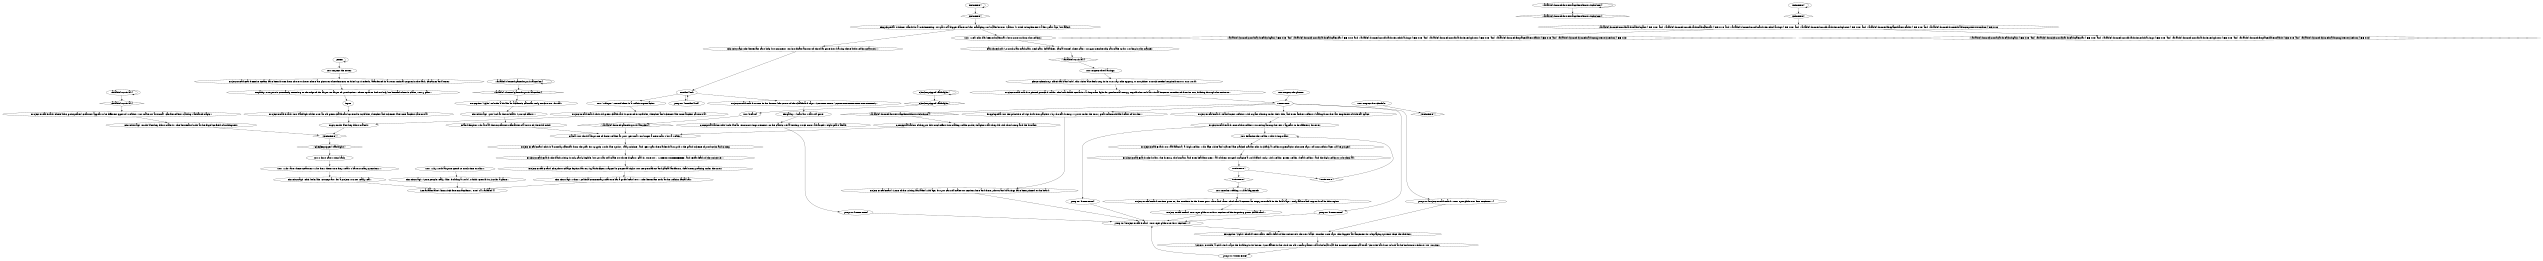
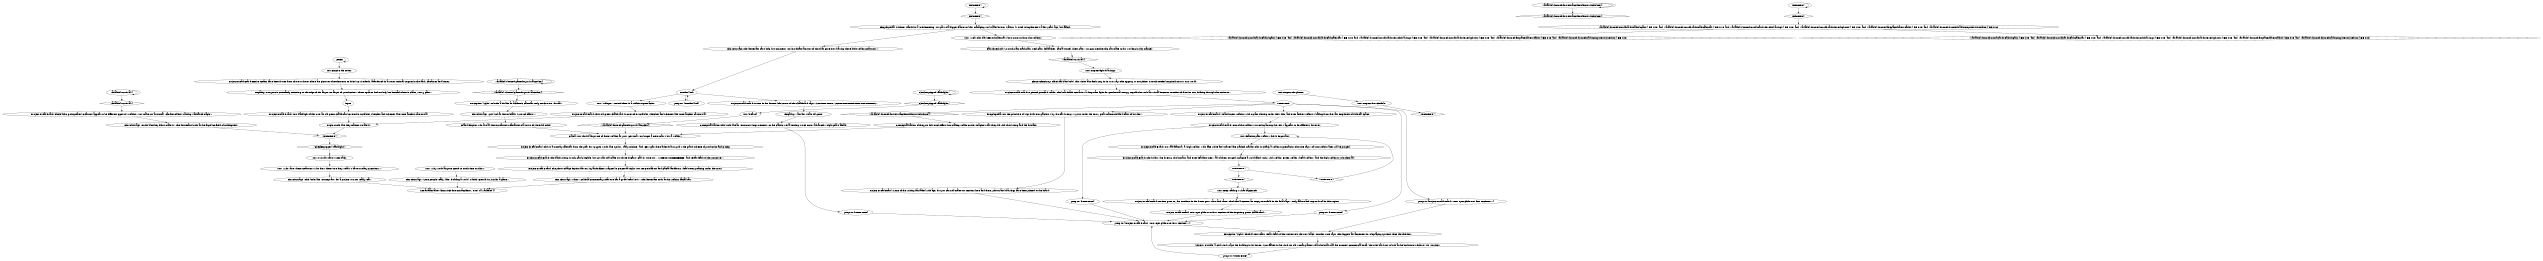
(339, 71) -> (339, 71)
(1101, 71) -> (1101, 71)
(1288, 97) -> (1330, 98)
(804, 114) -> (804, 114)
(349, 125) -> (349, 125)
(1265, 136) -> (1265, 136)
(330, 158) -> (330, 158)
(1238, 191) -> (1238, 191)
